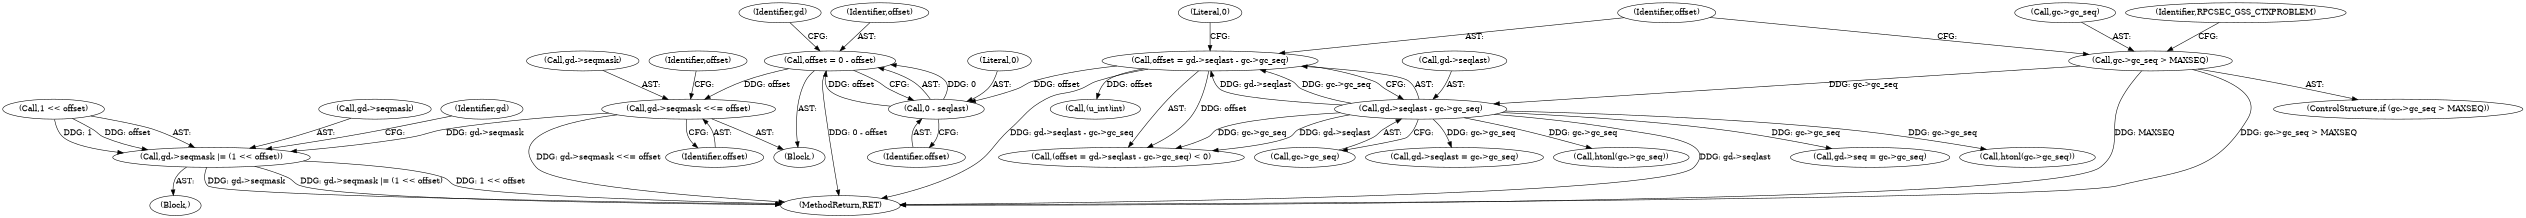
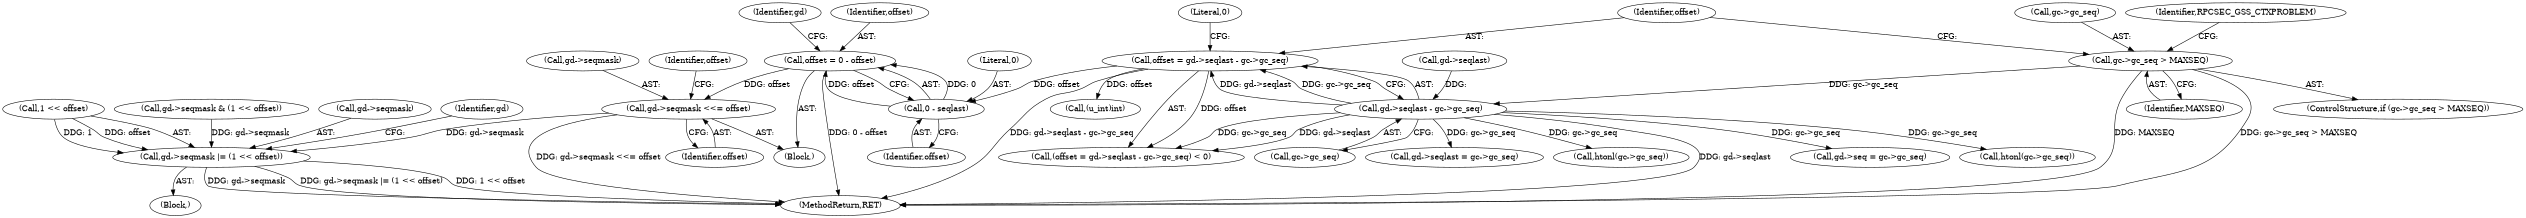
(1457, 85) -> (1457, 85)
none -> (211, 109)
none -> (2184, 109)
